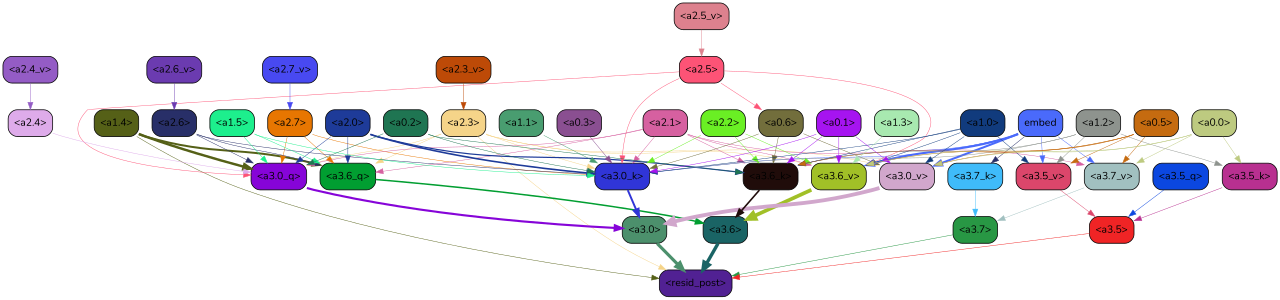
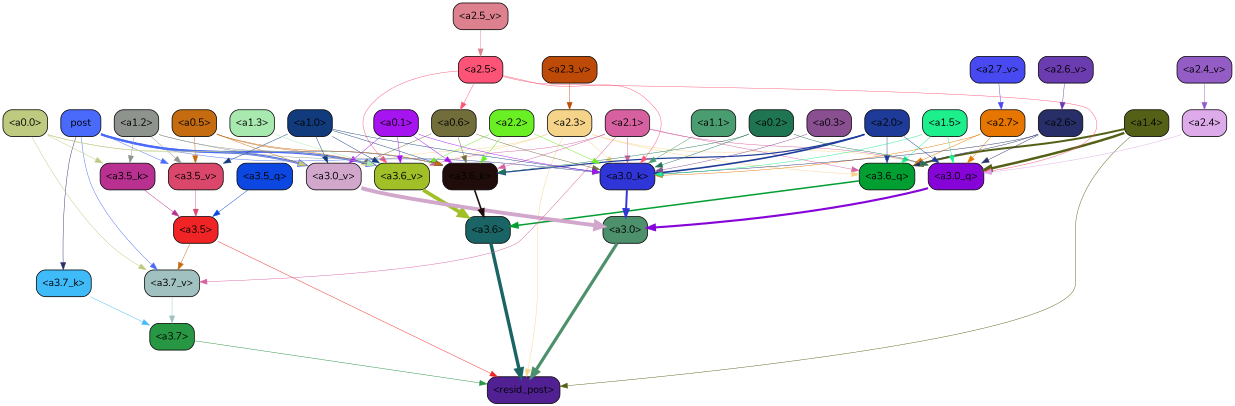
(1041, 123) -> (81, 123)
(1132, 152) -> (185, 253)
